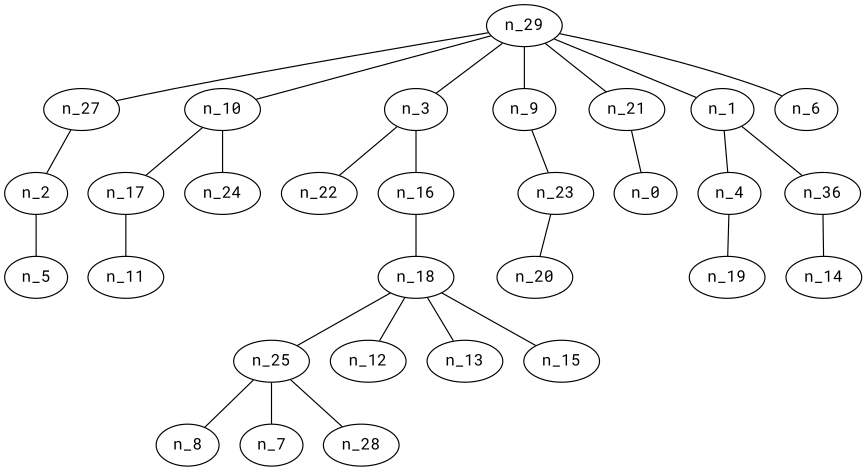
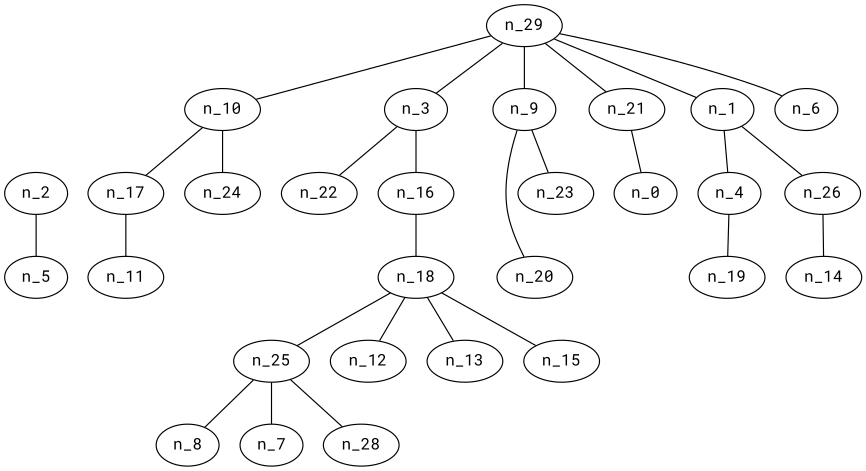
(82, 110) -> none
(823, 193) -> (823, 193)
(545, 235) -> (506, 195)
